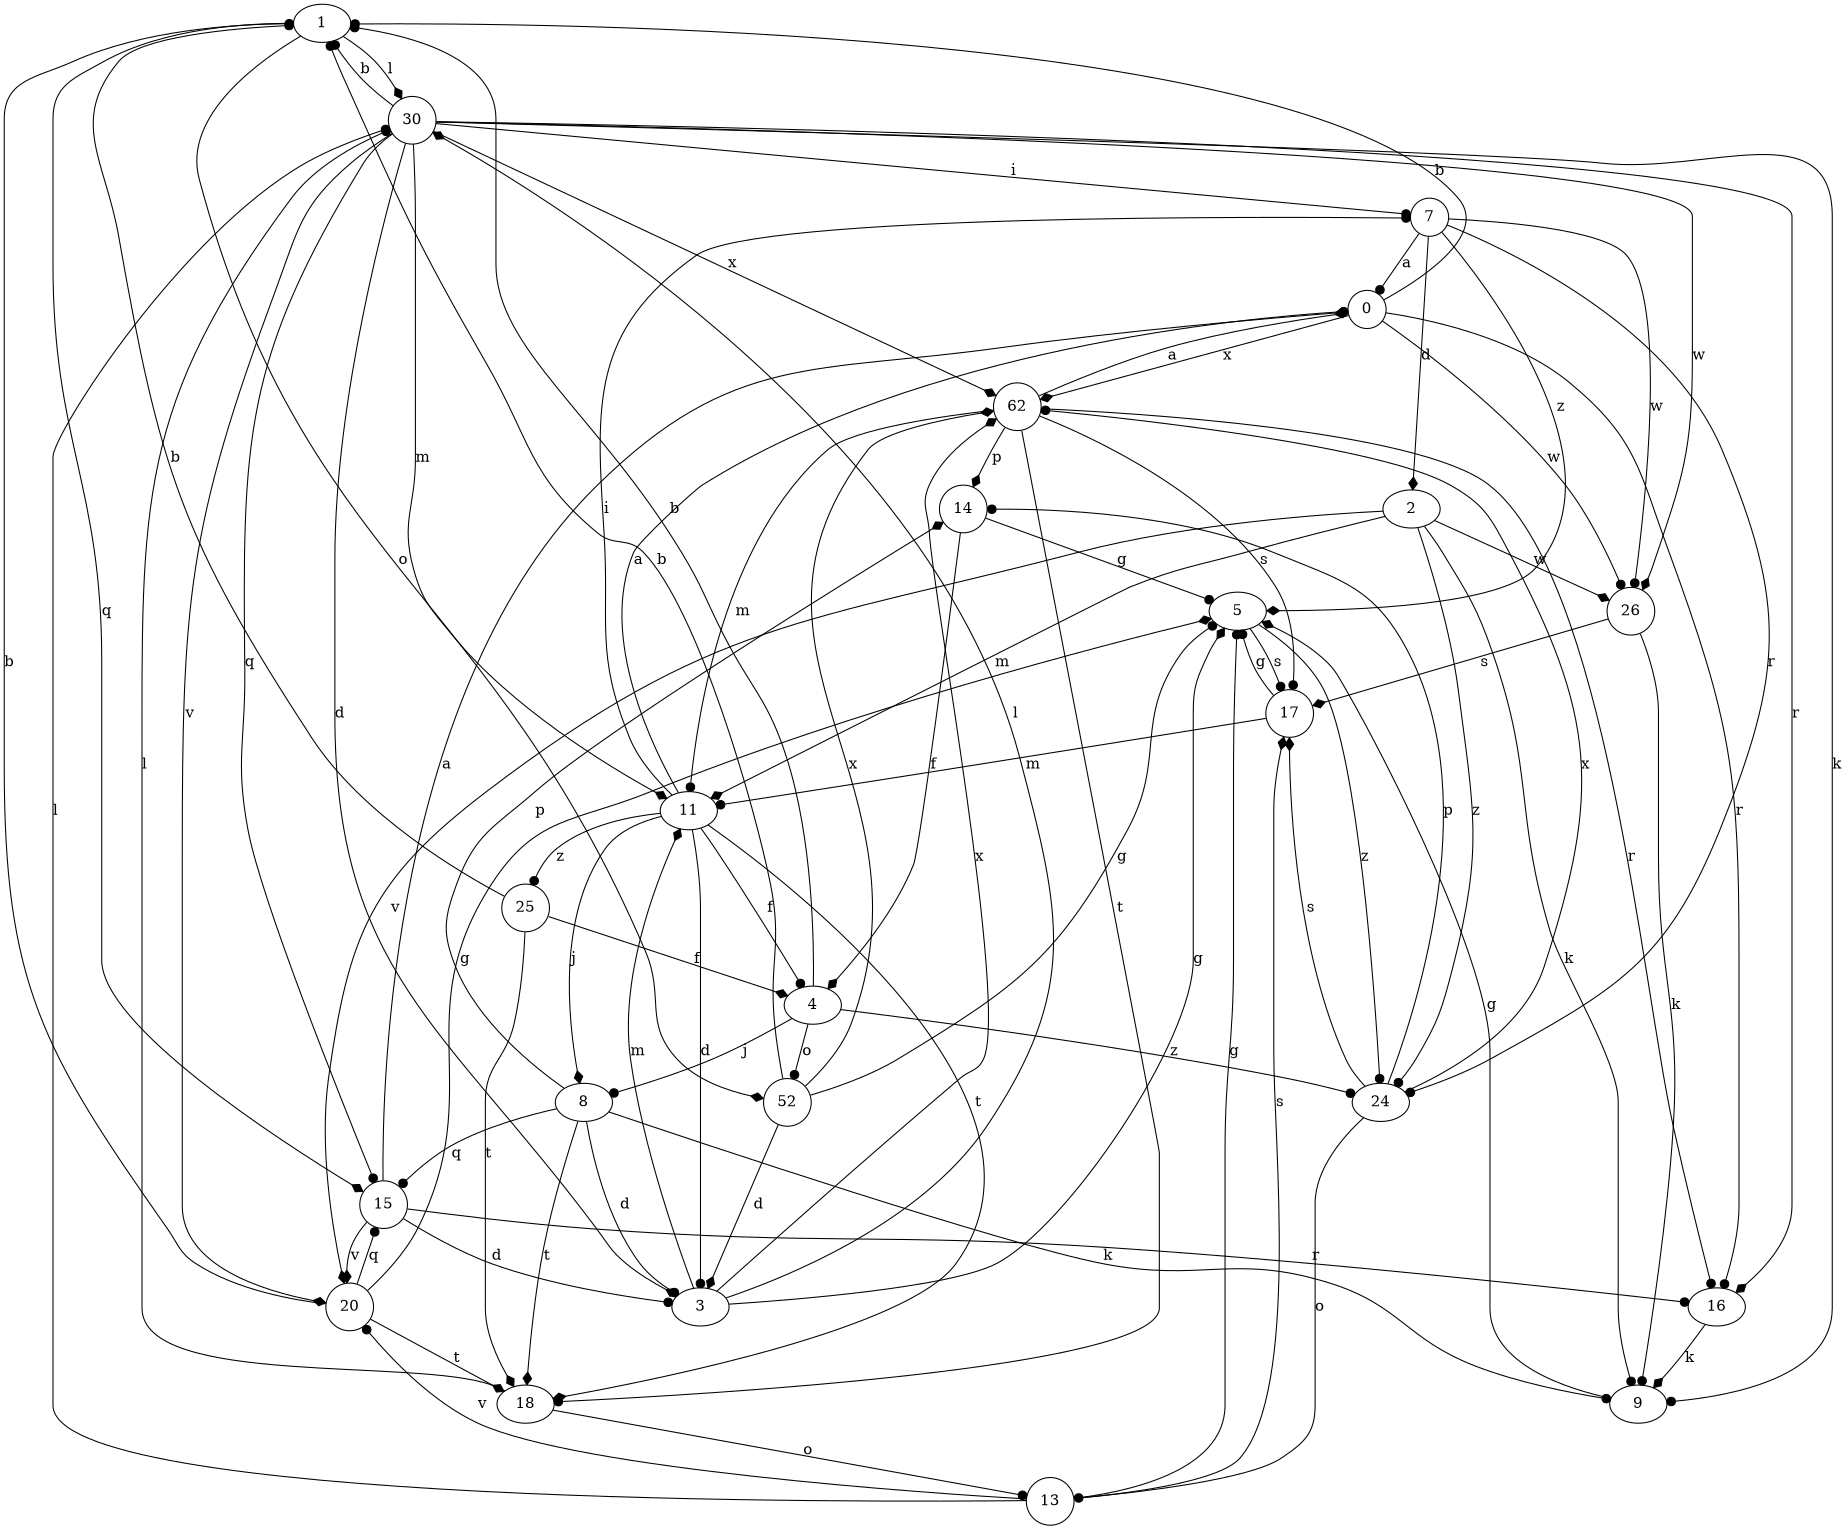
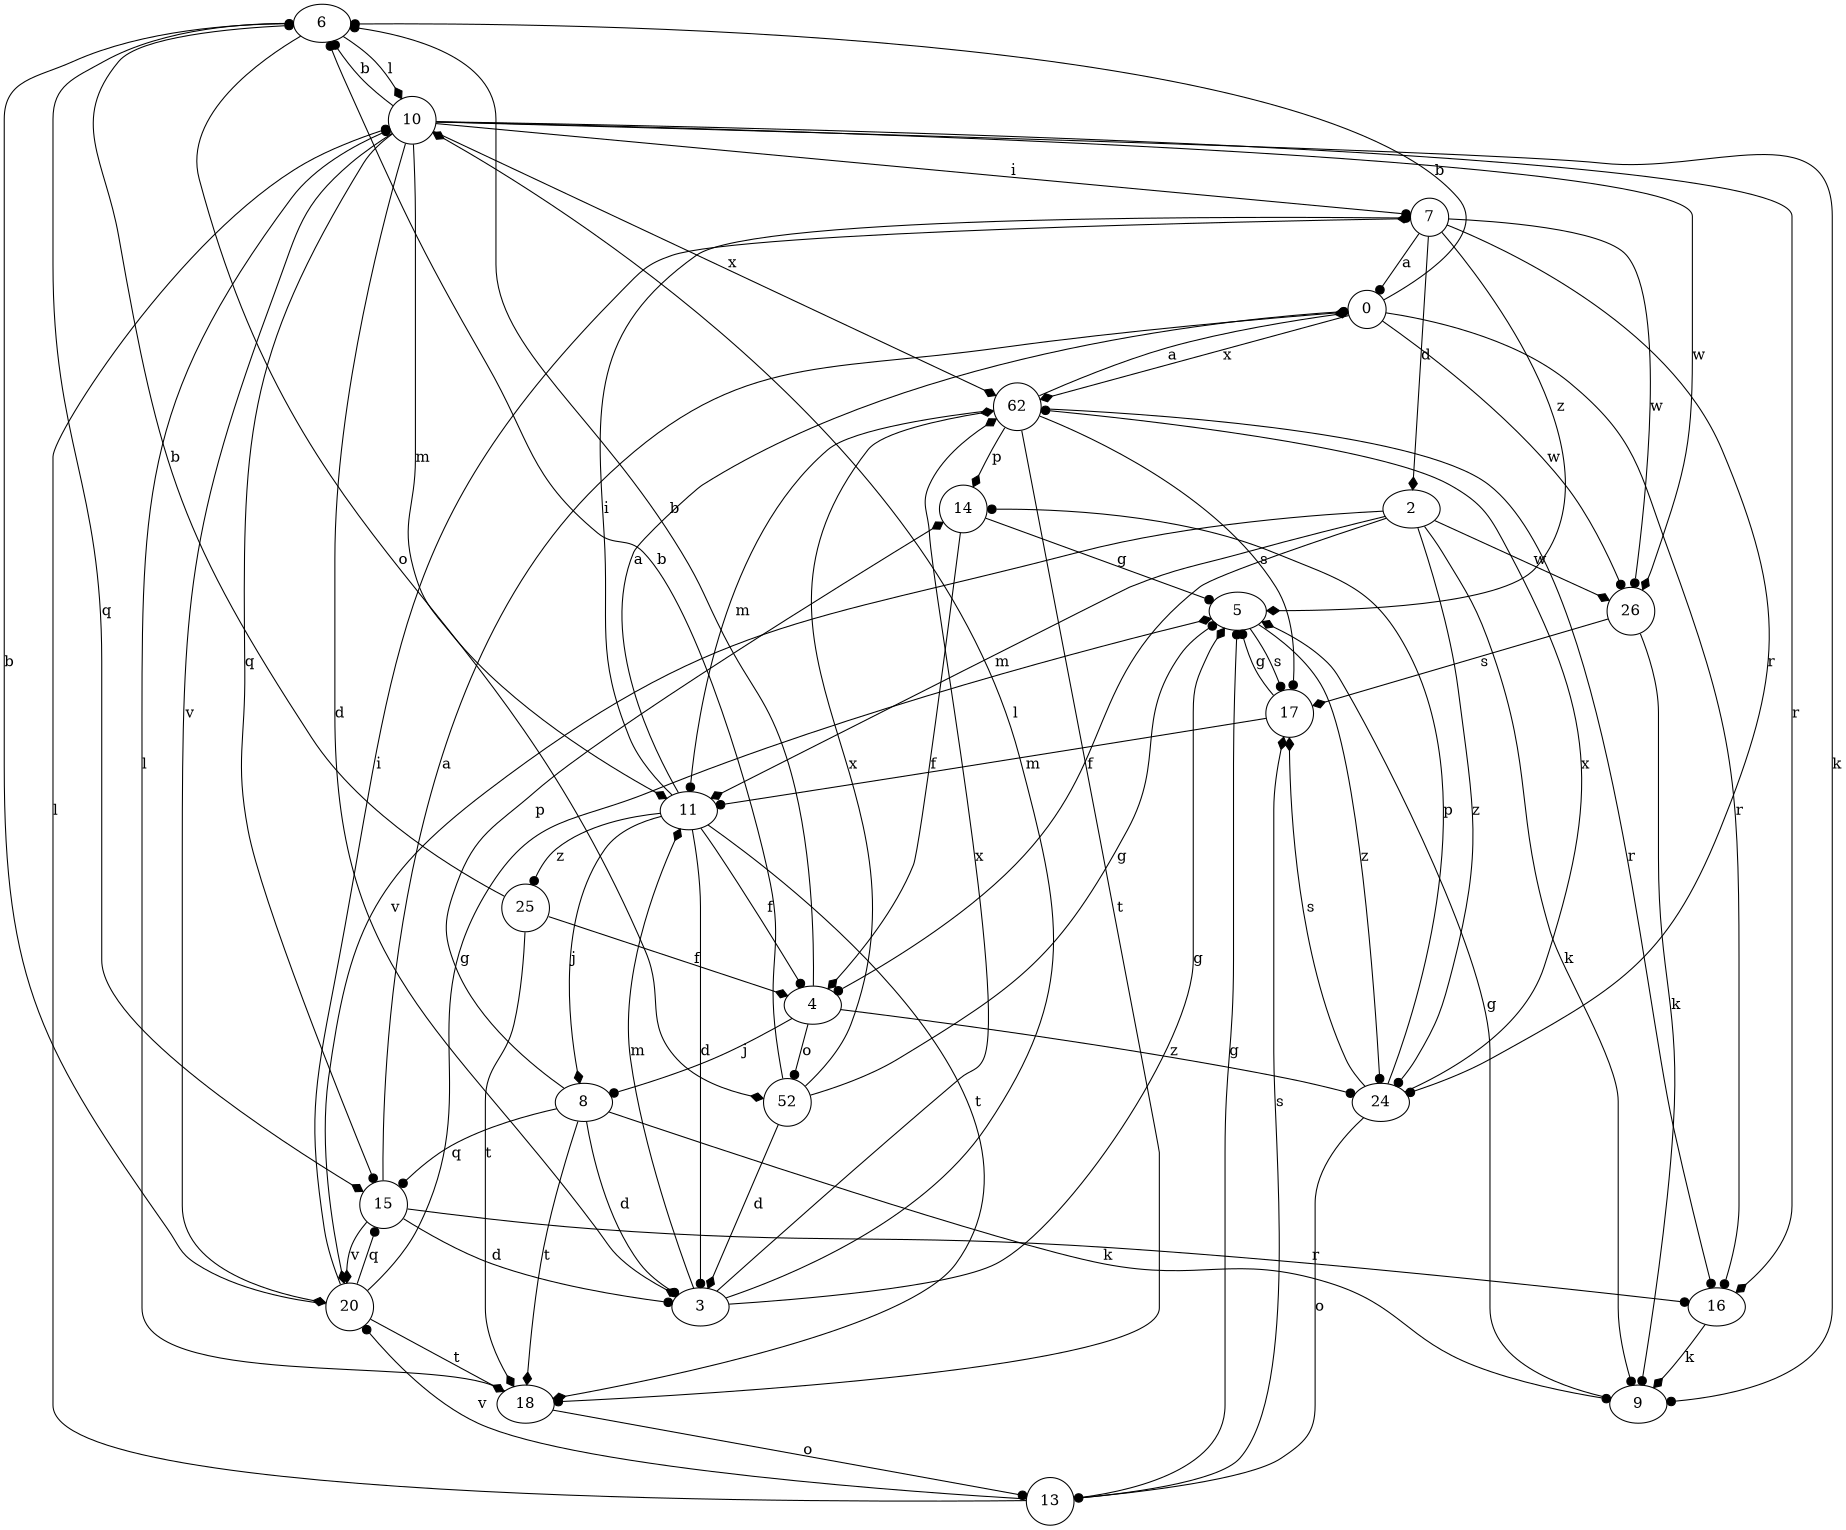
(322, 23) -> (322, 23)
(412, 120) -> (412, 120)
none -> (528, 397)
none -> (1099, 728)
